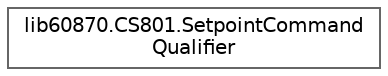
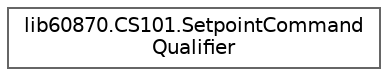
(194, 38) -> (194, 38)
